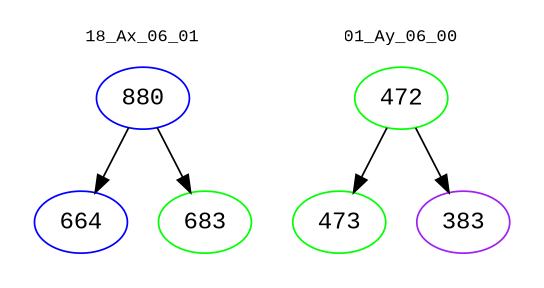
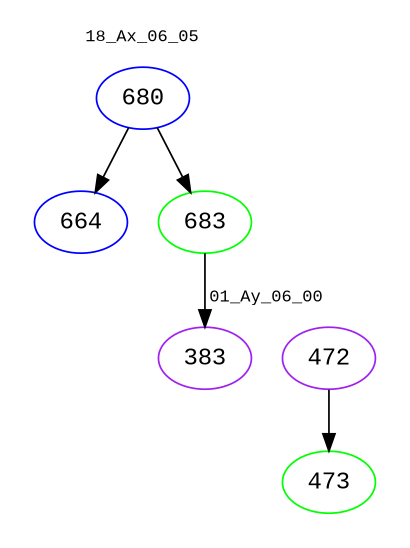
(143, 37) -> (143, 37)
(143, 98) -> (143, 98)
(401, 98) -> (329, 358)
(428, 152) -> (205, 291)
